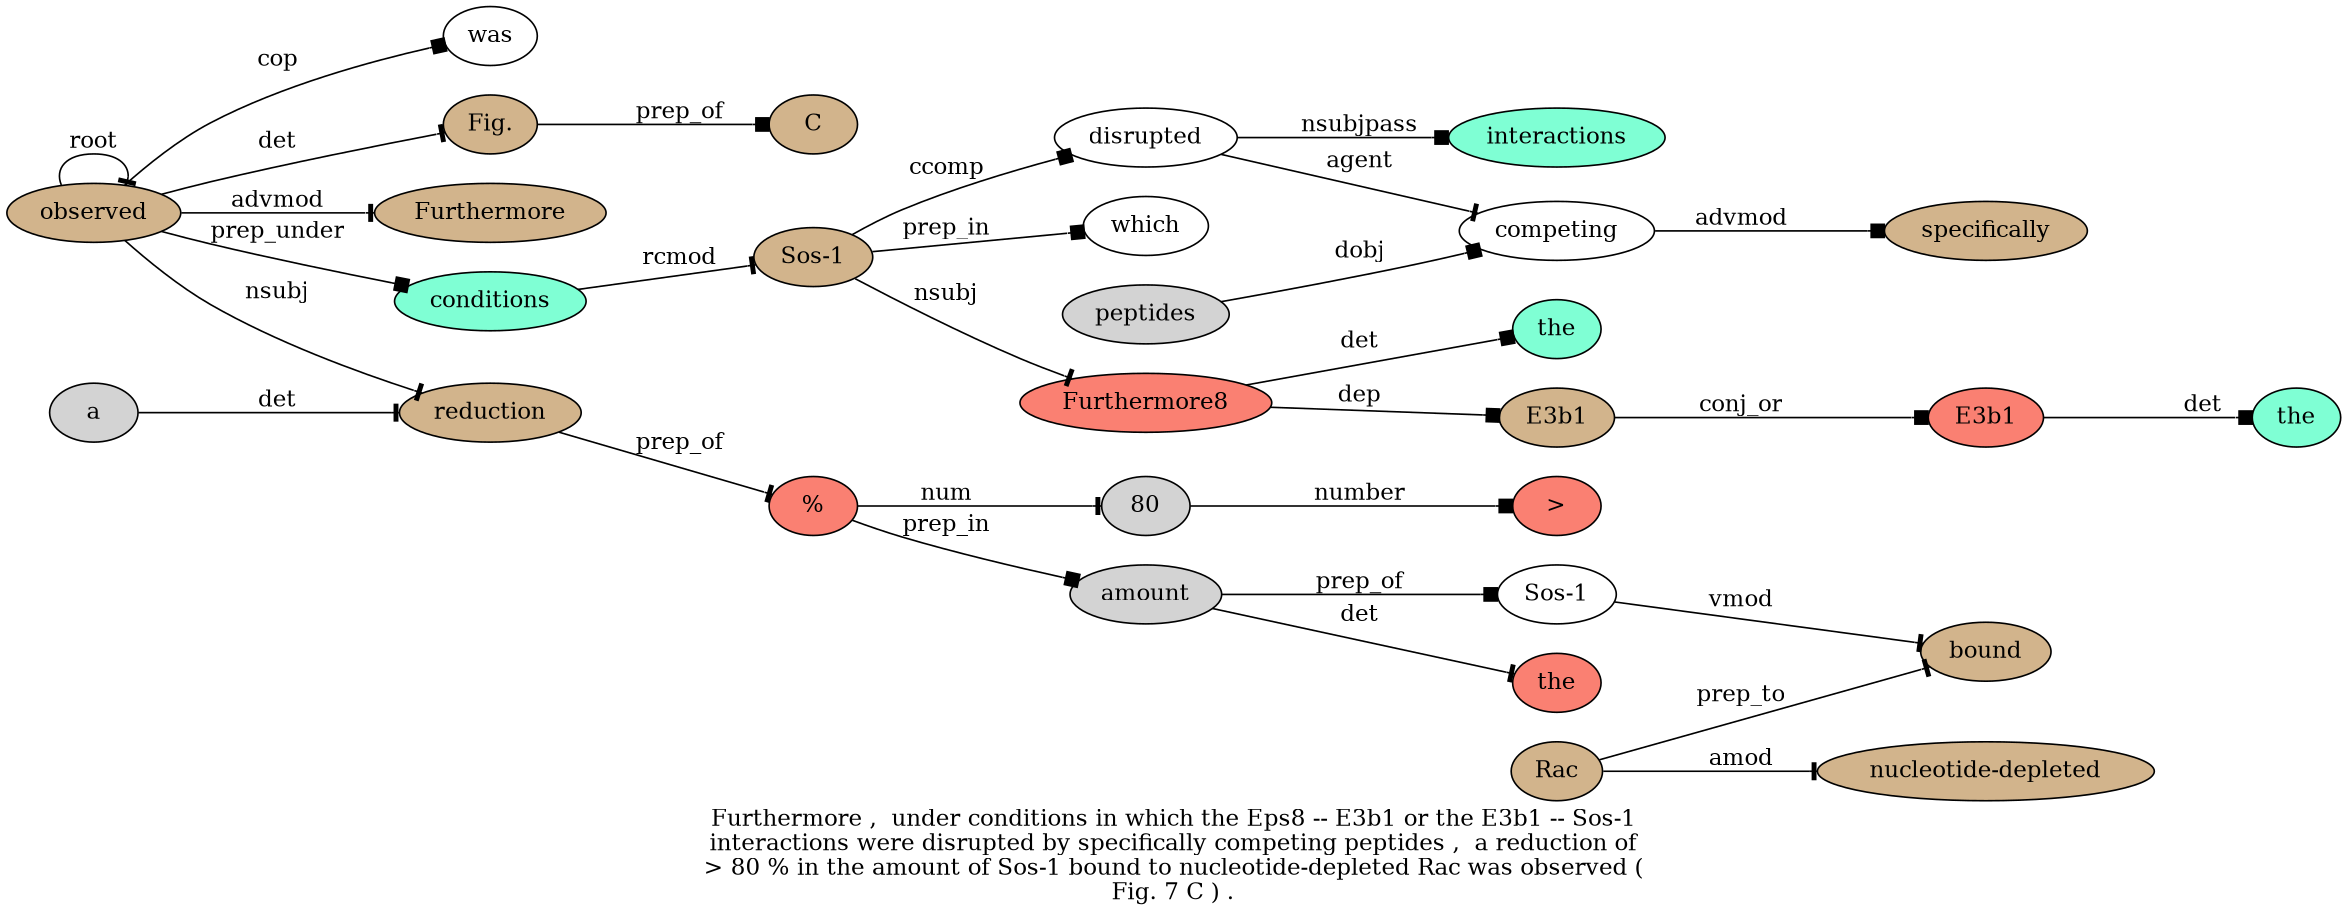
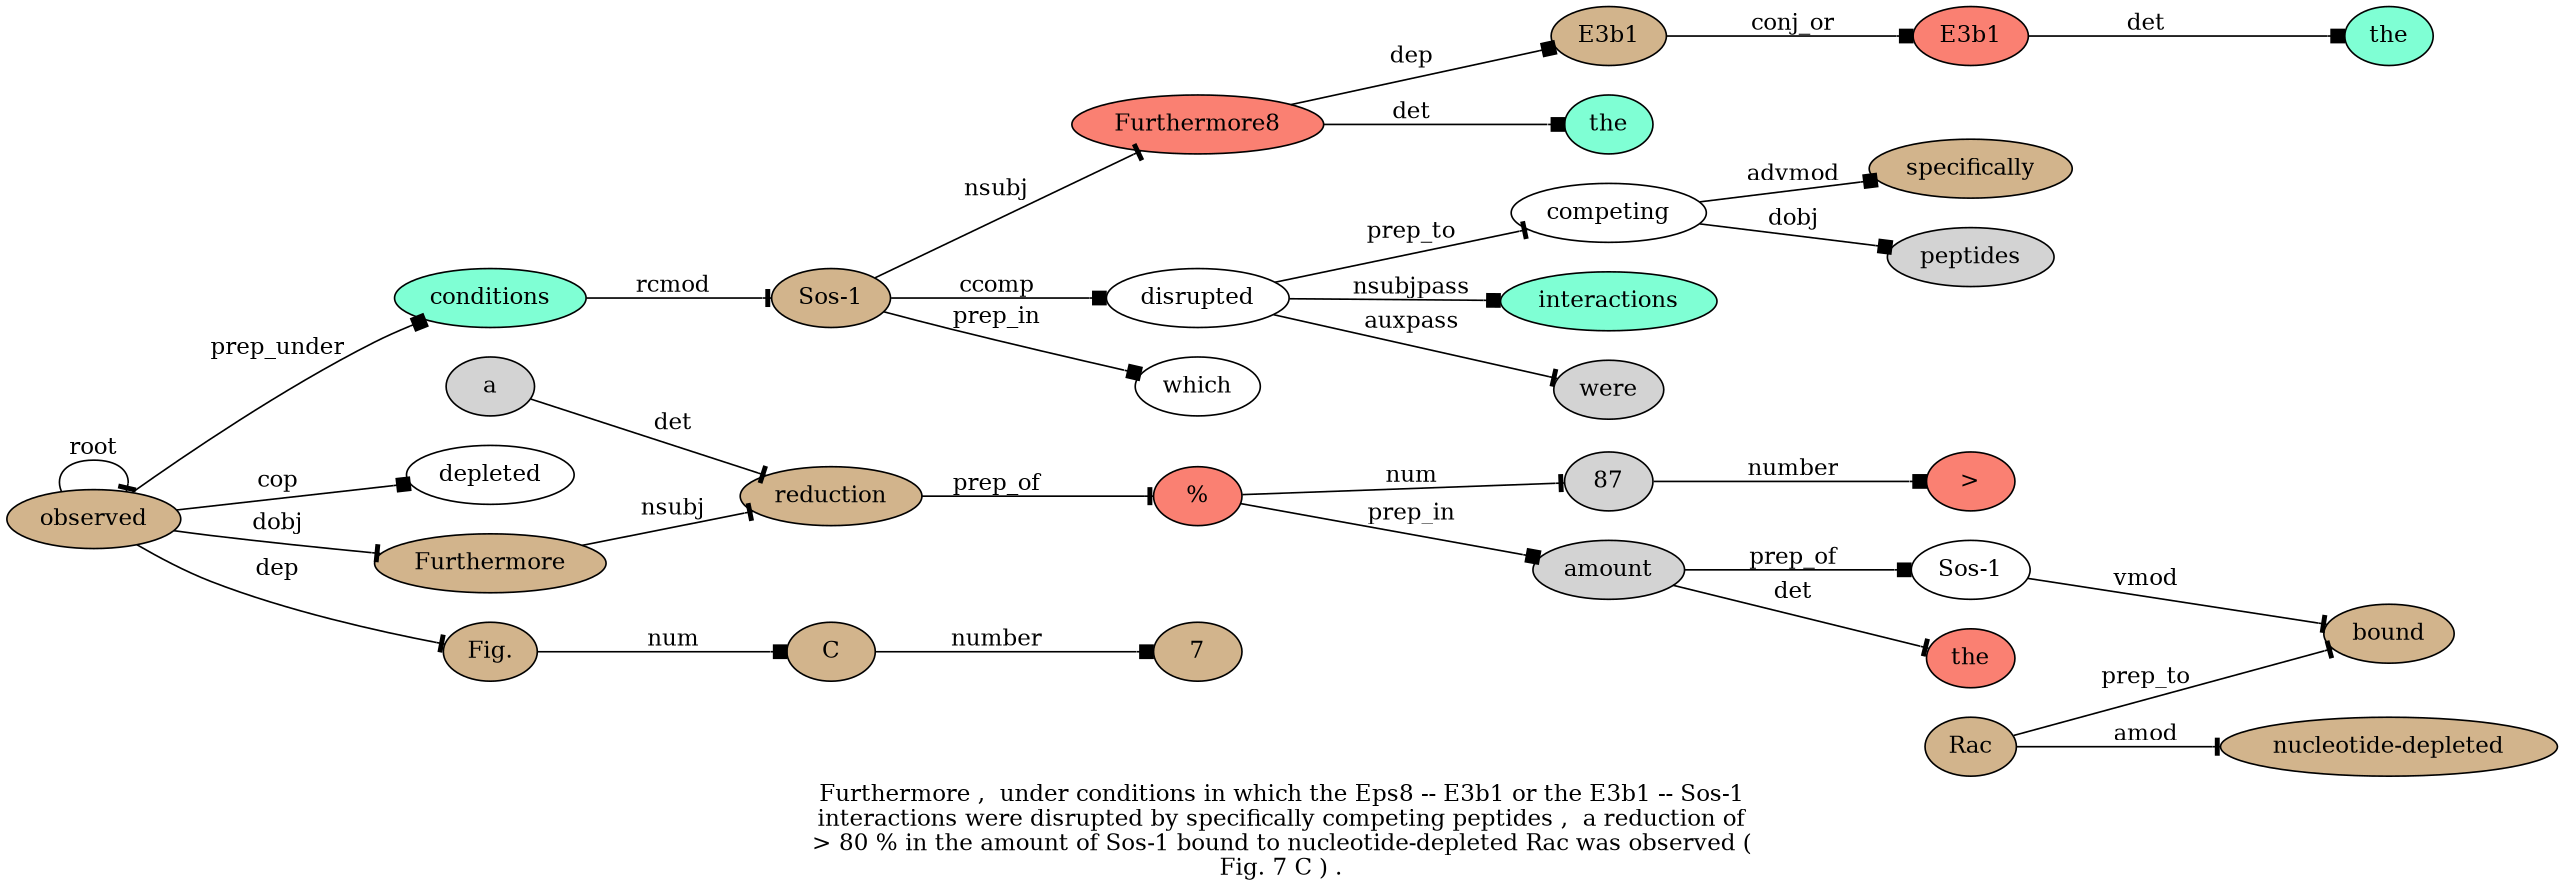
(490, 36) -> (490, 475)
(680, 112) -> (673, 639)
(278, 142) -> (278, 569)
(1360, 161) -> (1412, 232)
(278, 201) -> (278, 523)
(1343, 279) -> (1788, 235)
(261, 331) -> (663, 529)
none -> (1609, 390)
(1146, 506) -> (1609, 481)
none -> (1198, 652)
